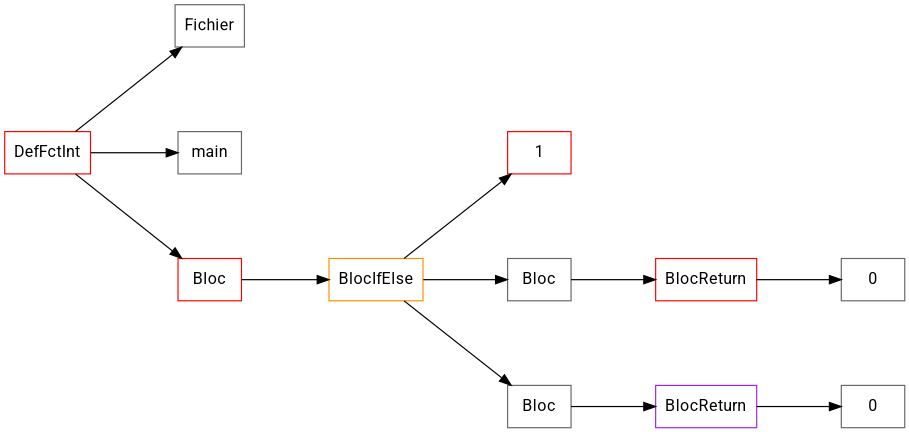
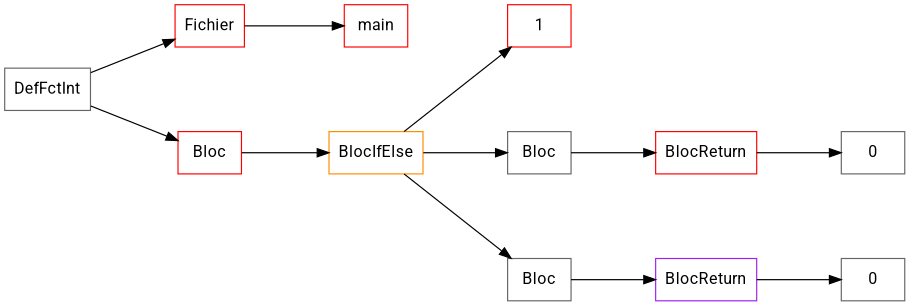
(210, 26) -> (210, 26)
(48, 153) -> (48, 89)
(128, 153) -> (288, 26)
(210, 153) -> (376, 26)
